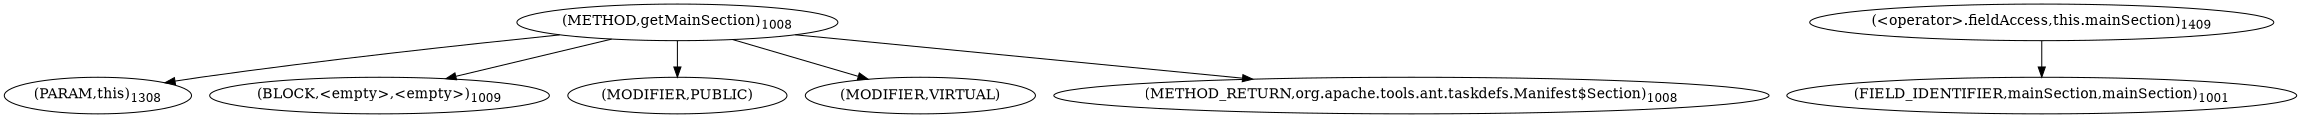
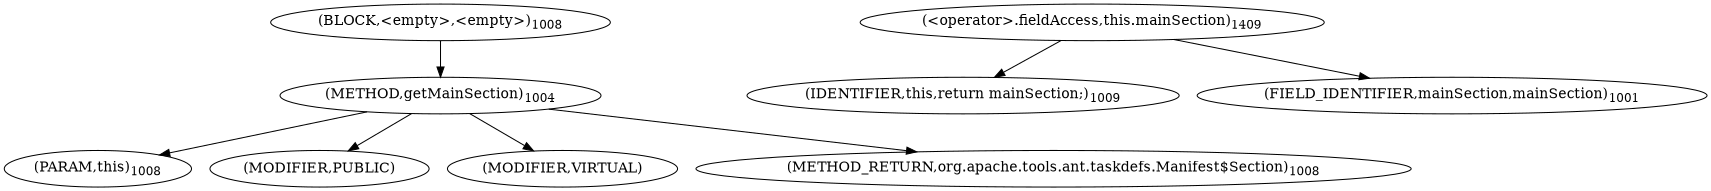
(777, 21) -> (540, 94)
(534, 58) -> (441, 54)
(146, 94) -> (146, 167)
(486, 94) -> (547, 21)
none -> (963, 96)
